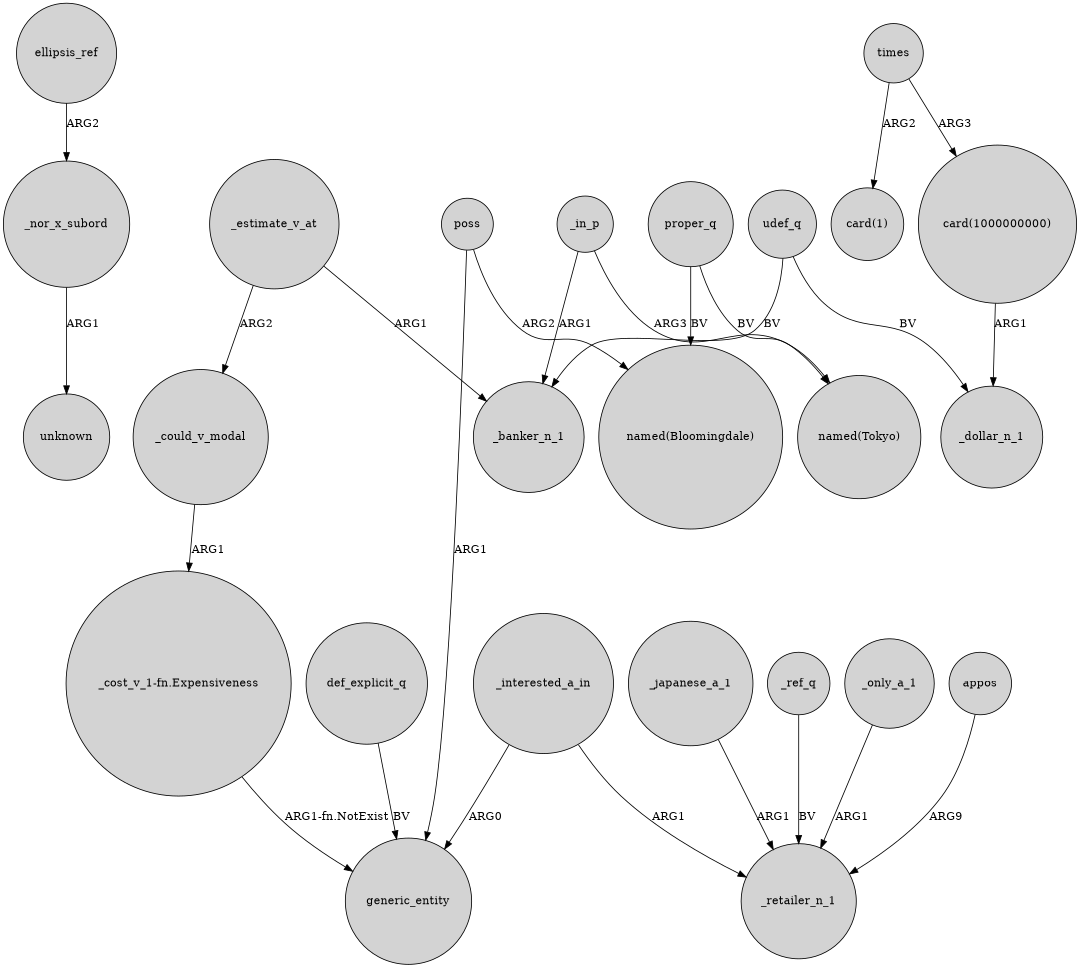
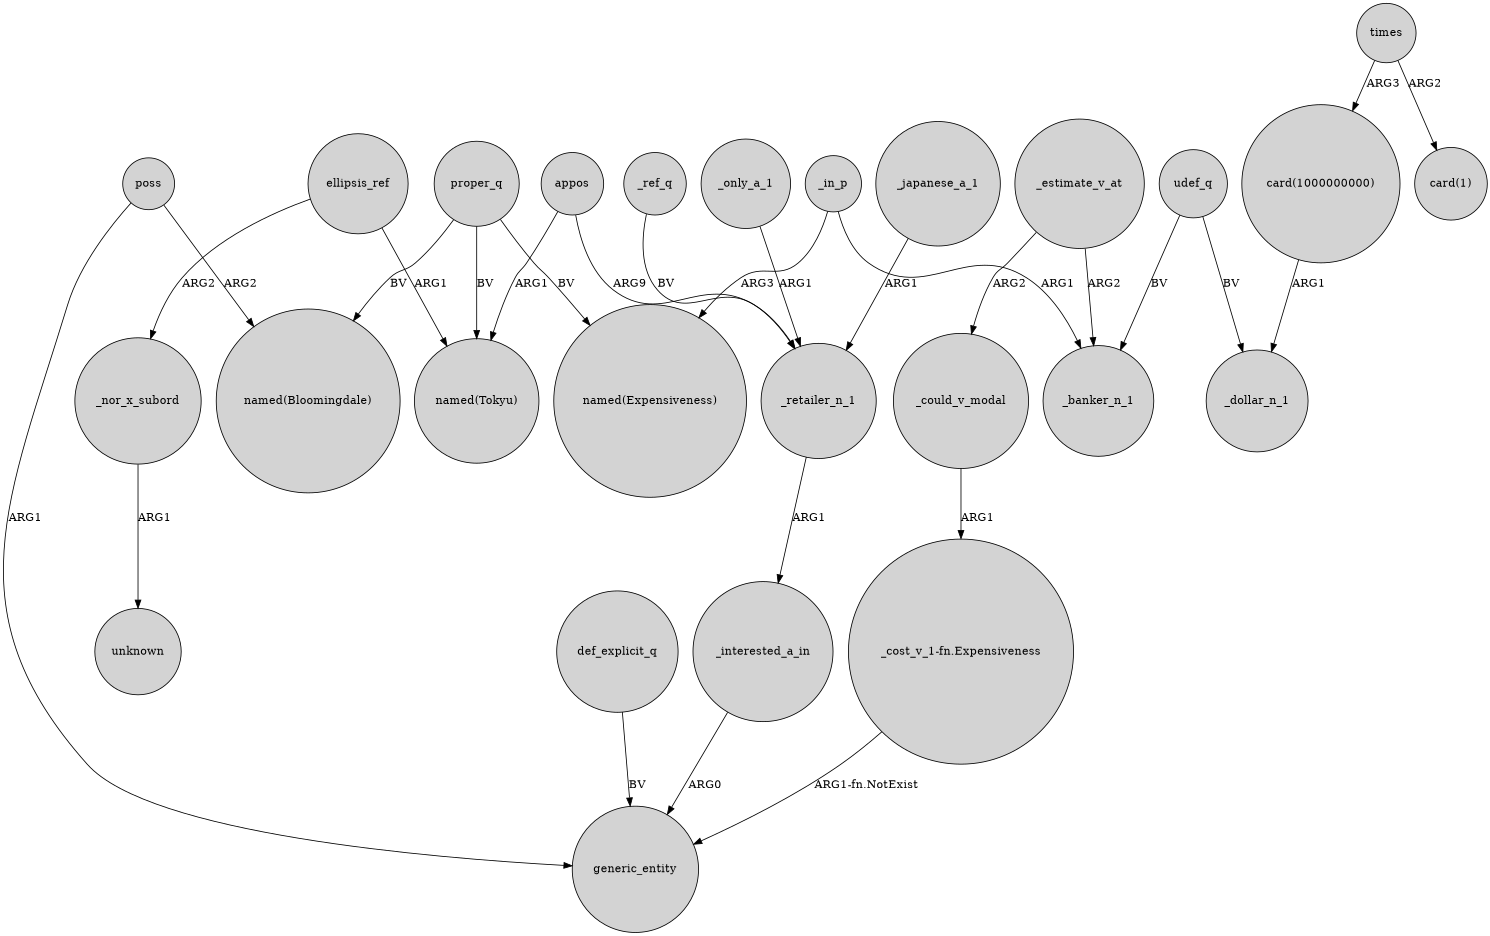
(411, 324) -> (1105, 284)
none -> (477, 401)
(859, 437) -> (650, 401)
(650, 820) -> (793, 516)
